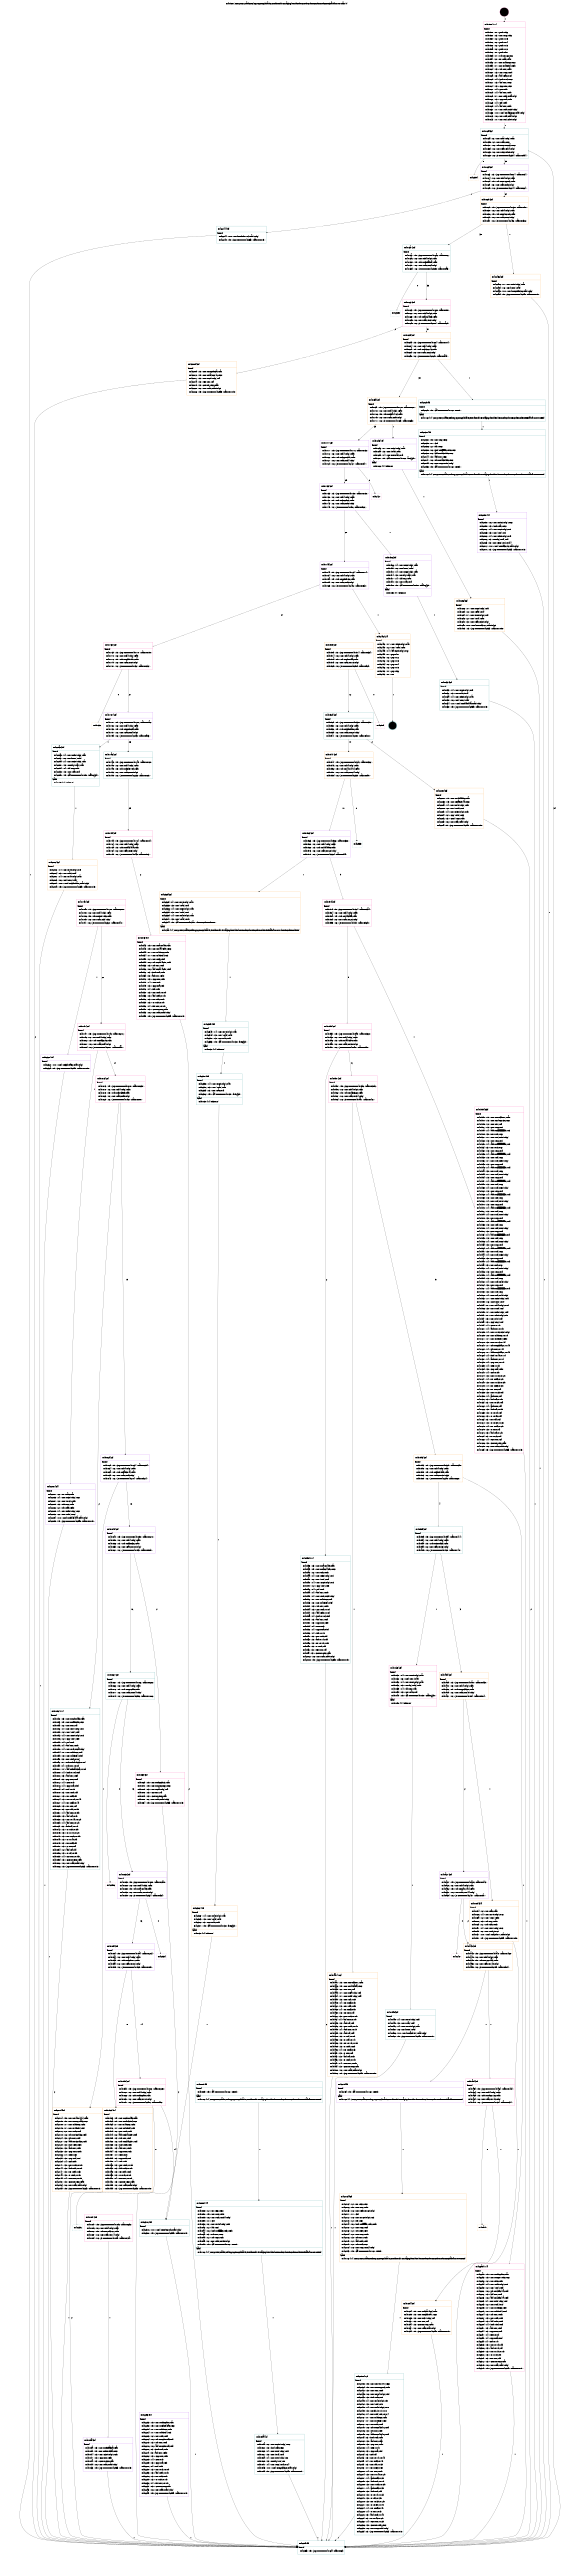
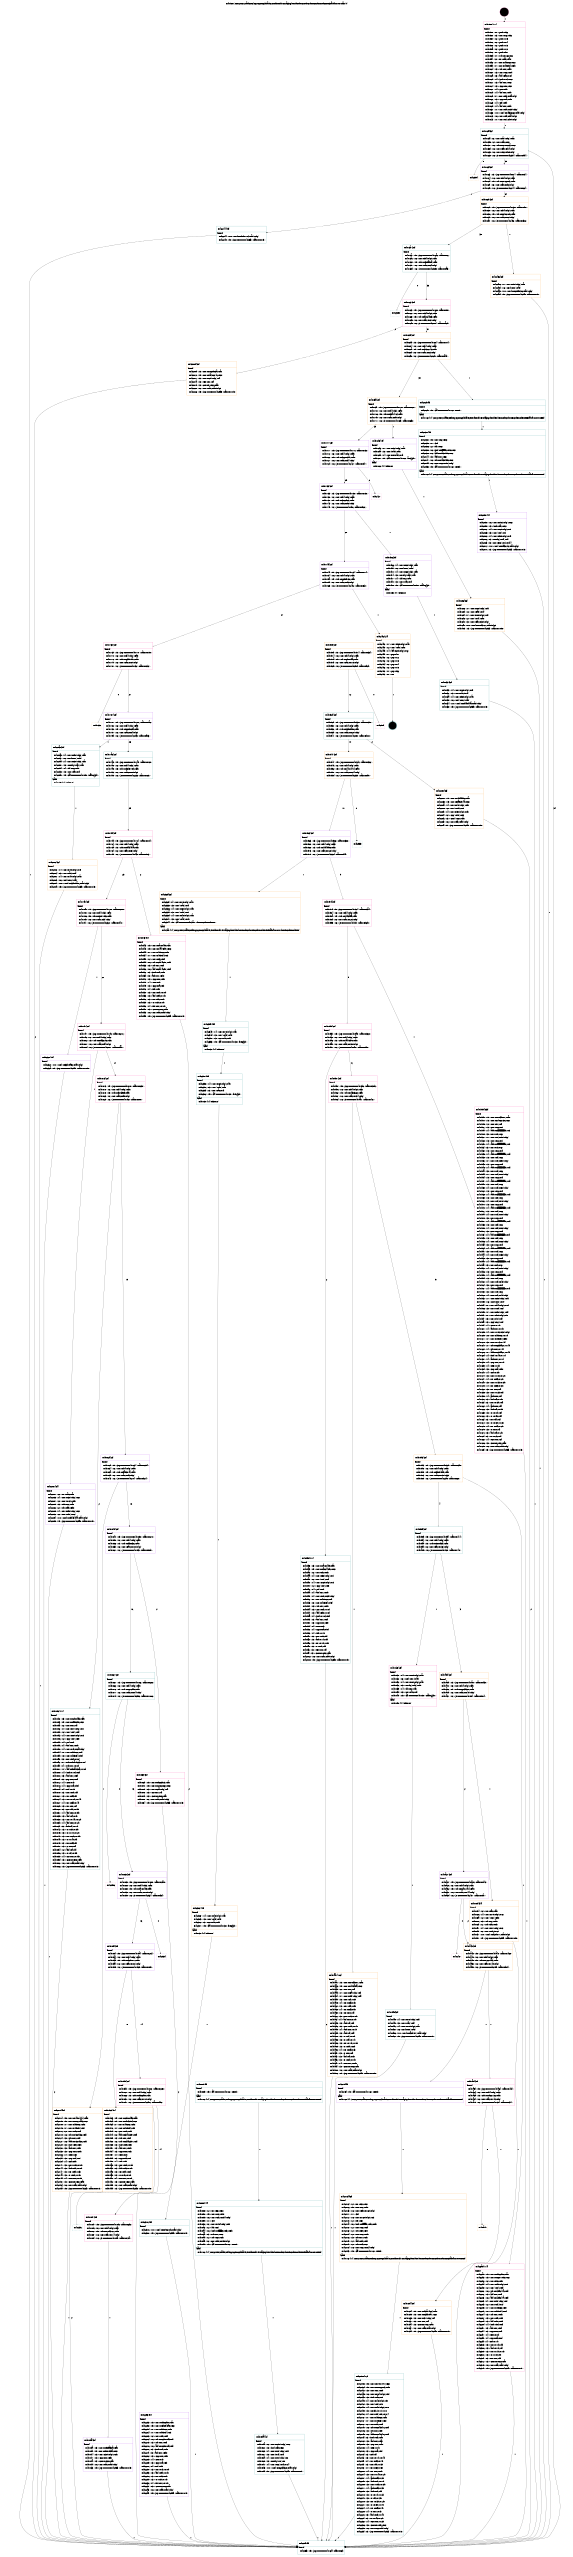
none -> (115, 878)
(173, 2161) -> (159, 2174)
